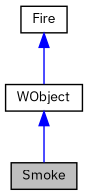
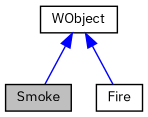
(44, 66) -> (103, 65)
